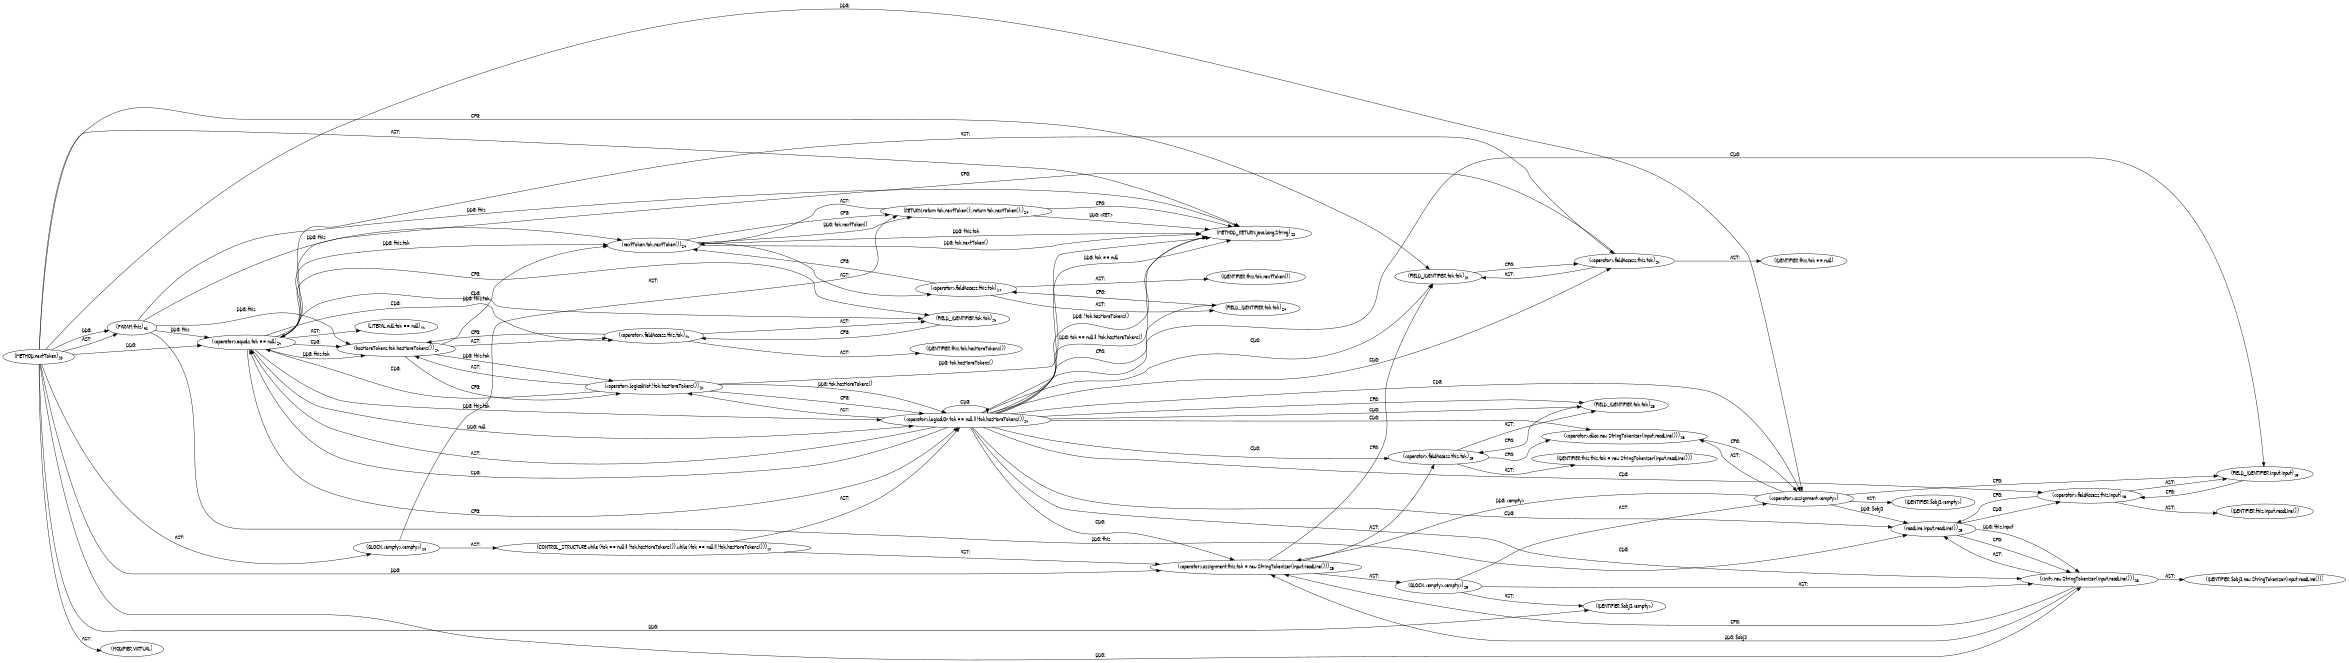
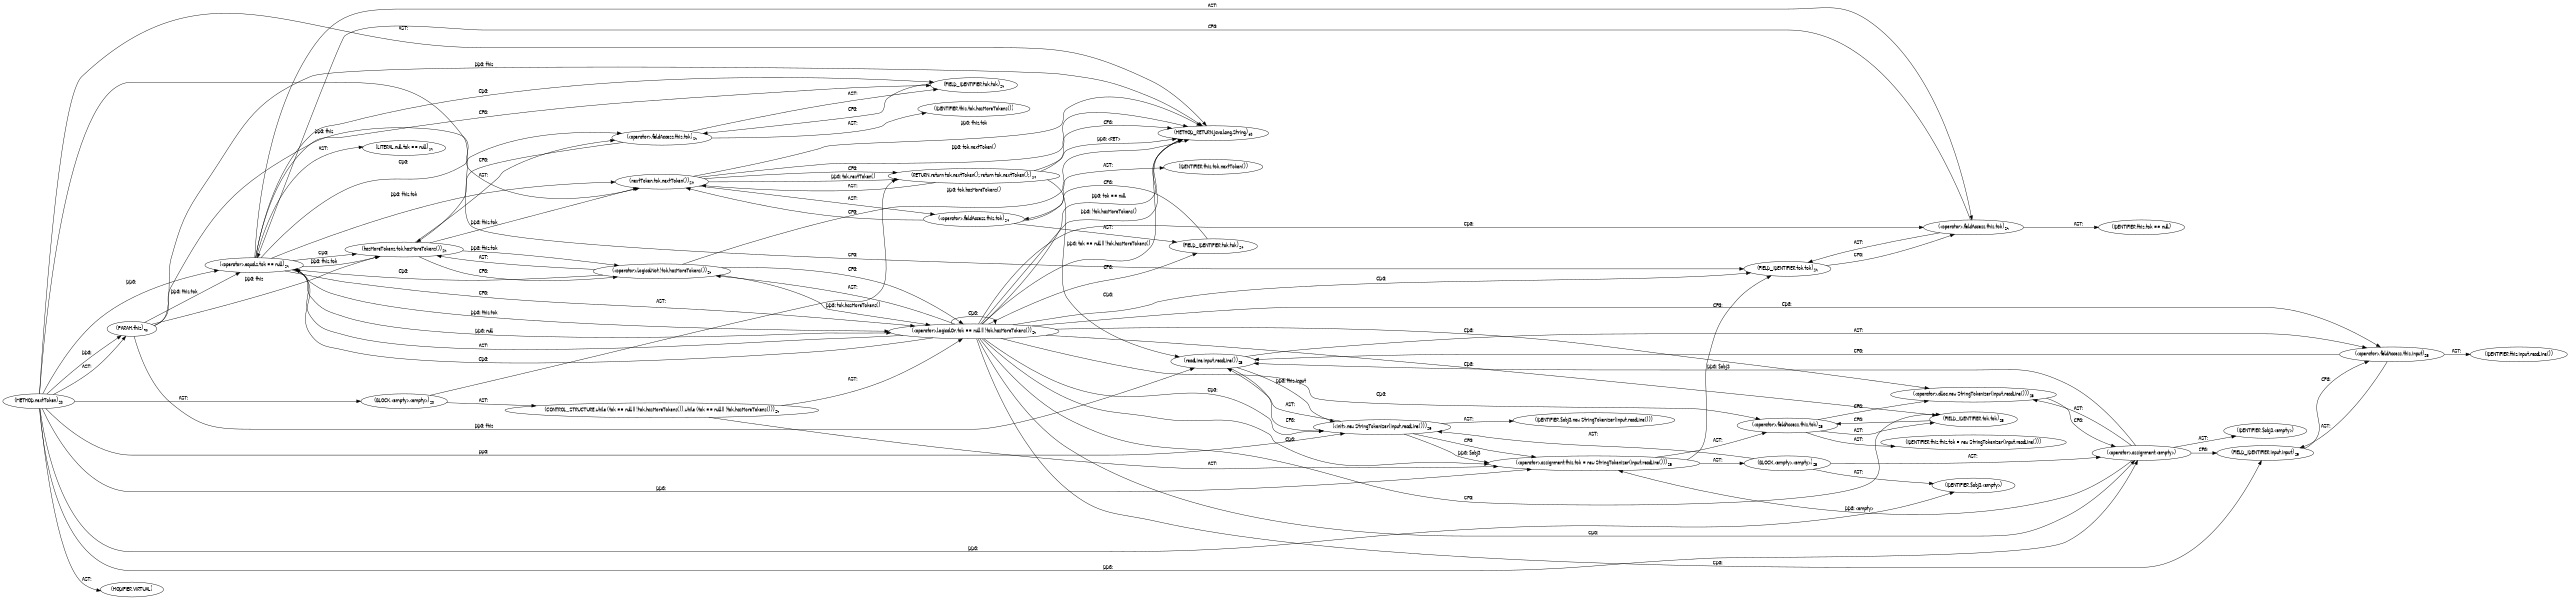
(1293, 233) -> (1250, 133)
(180, 330) -> (184, 292)
(1998, 510) -> (1859, 331)
(1418, 512) -> (1067, 298)
